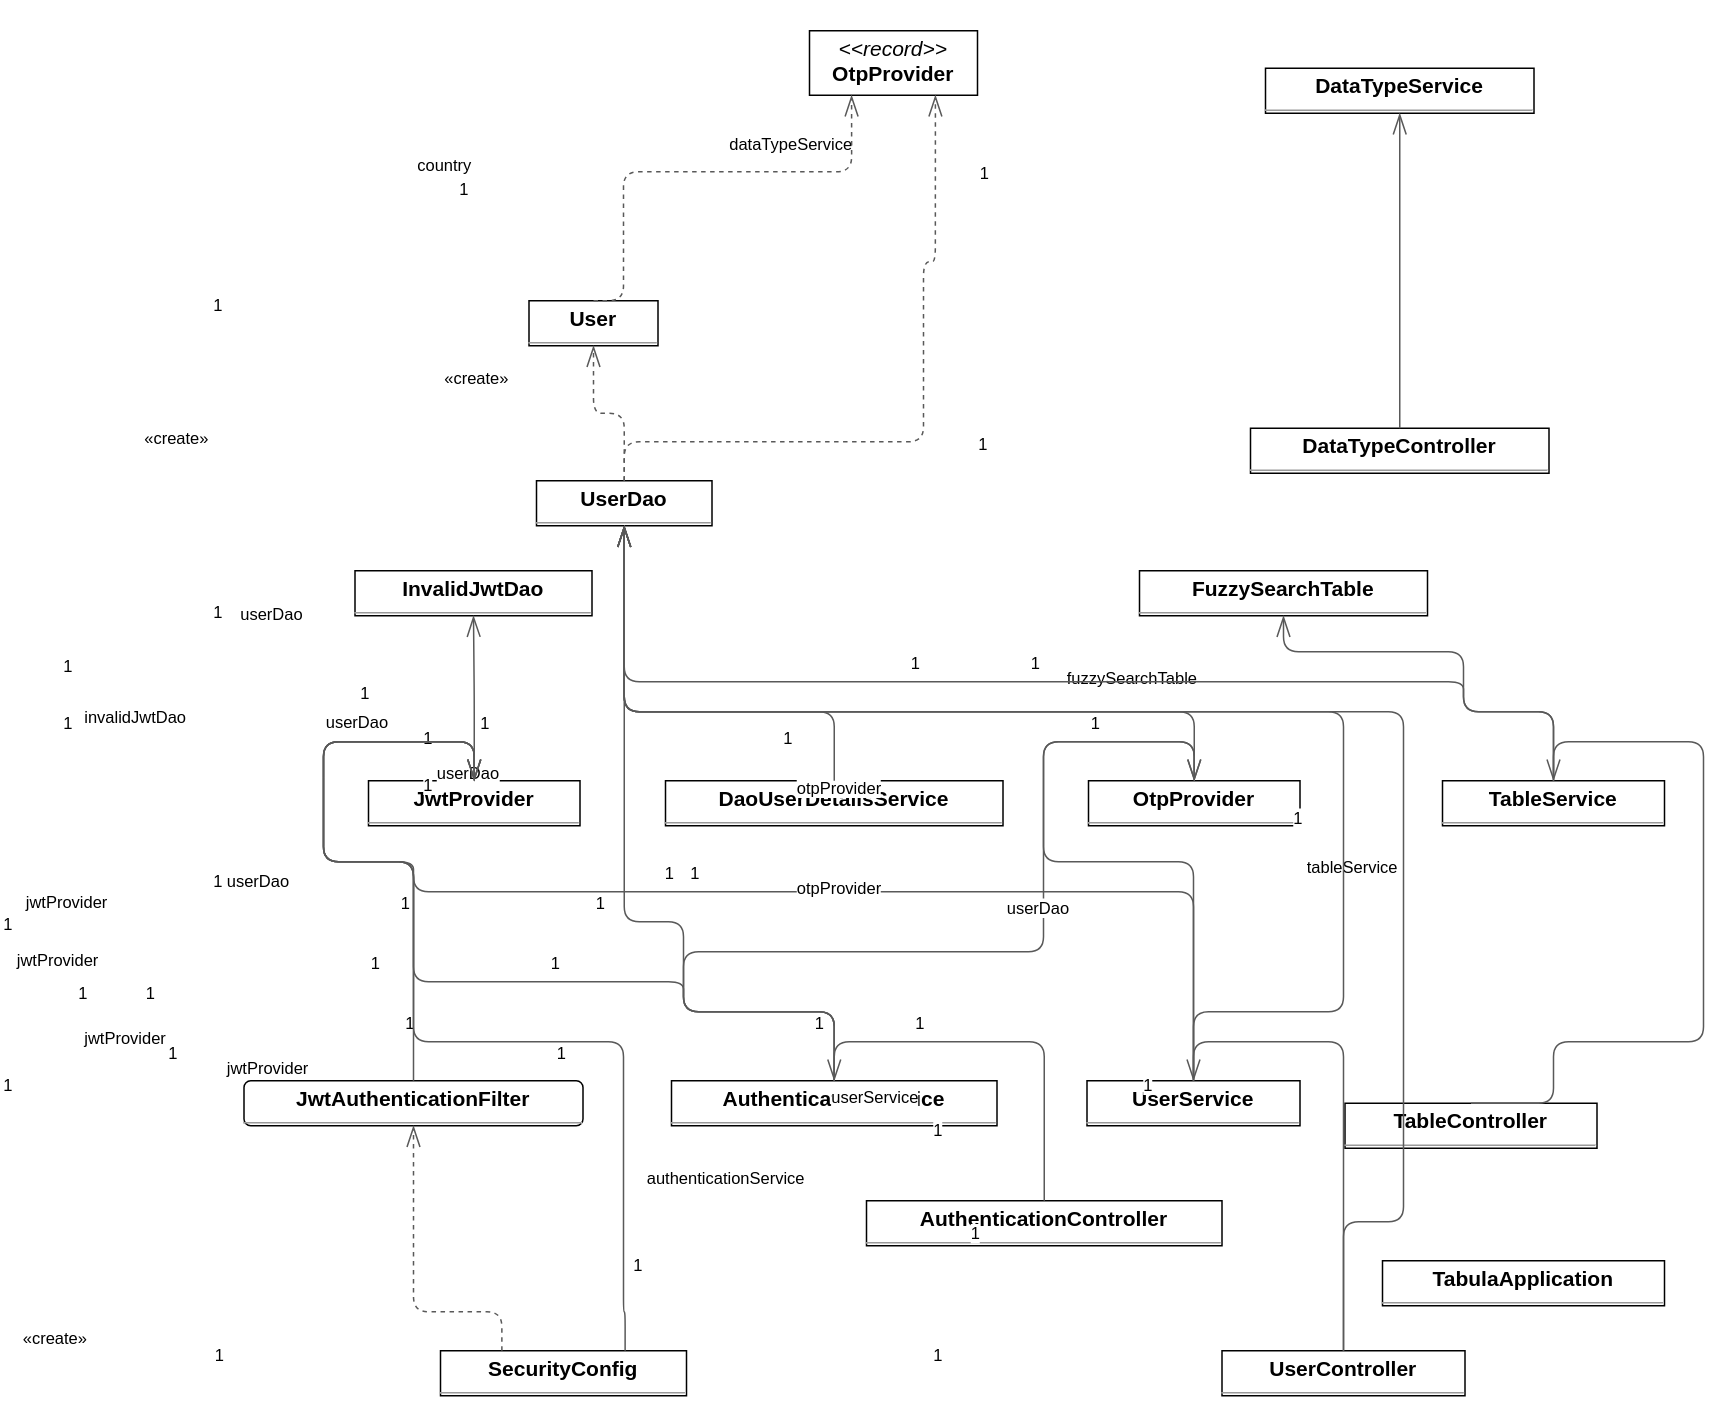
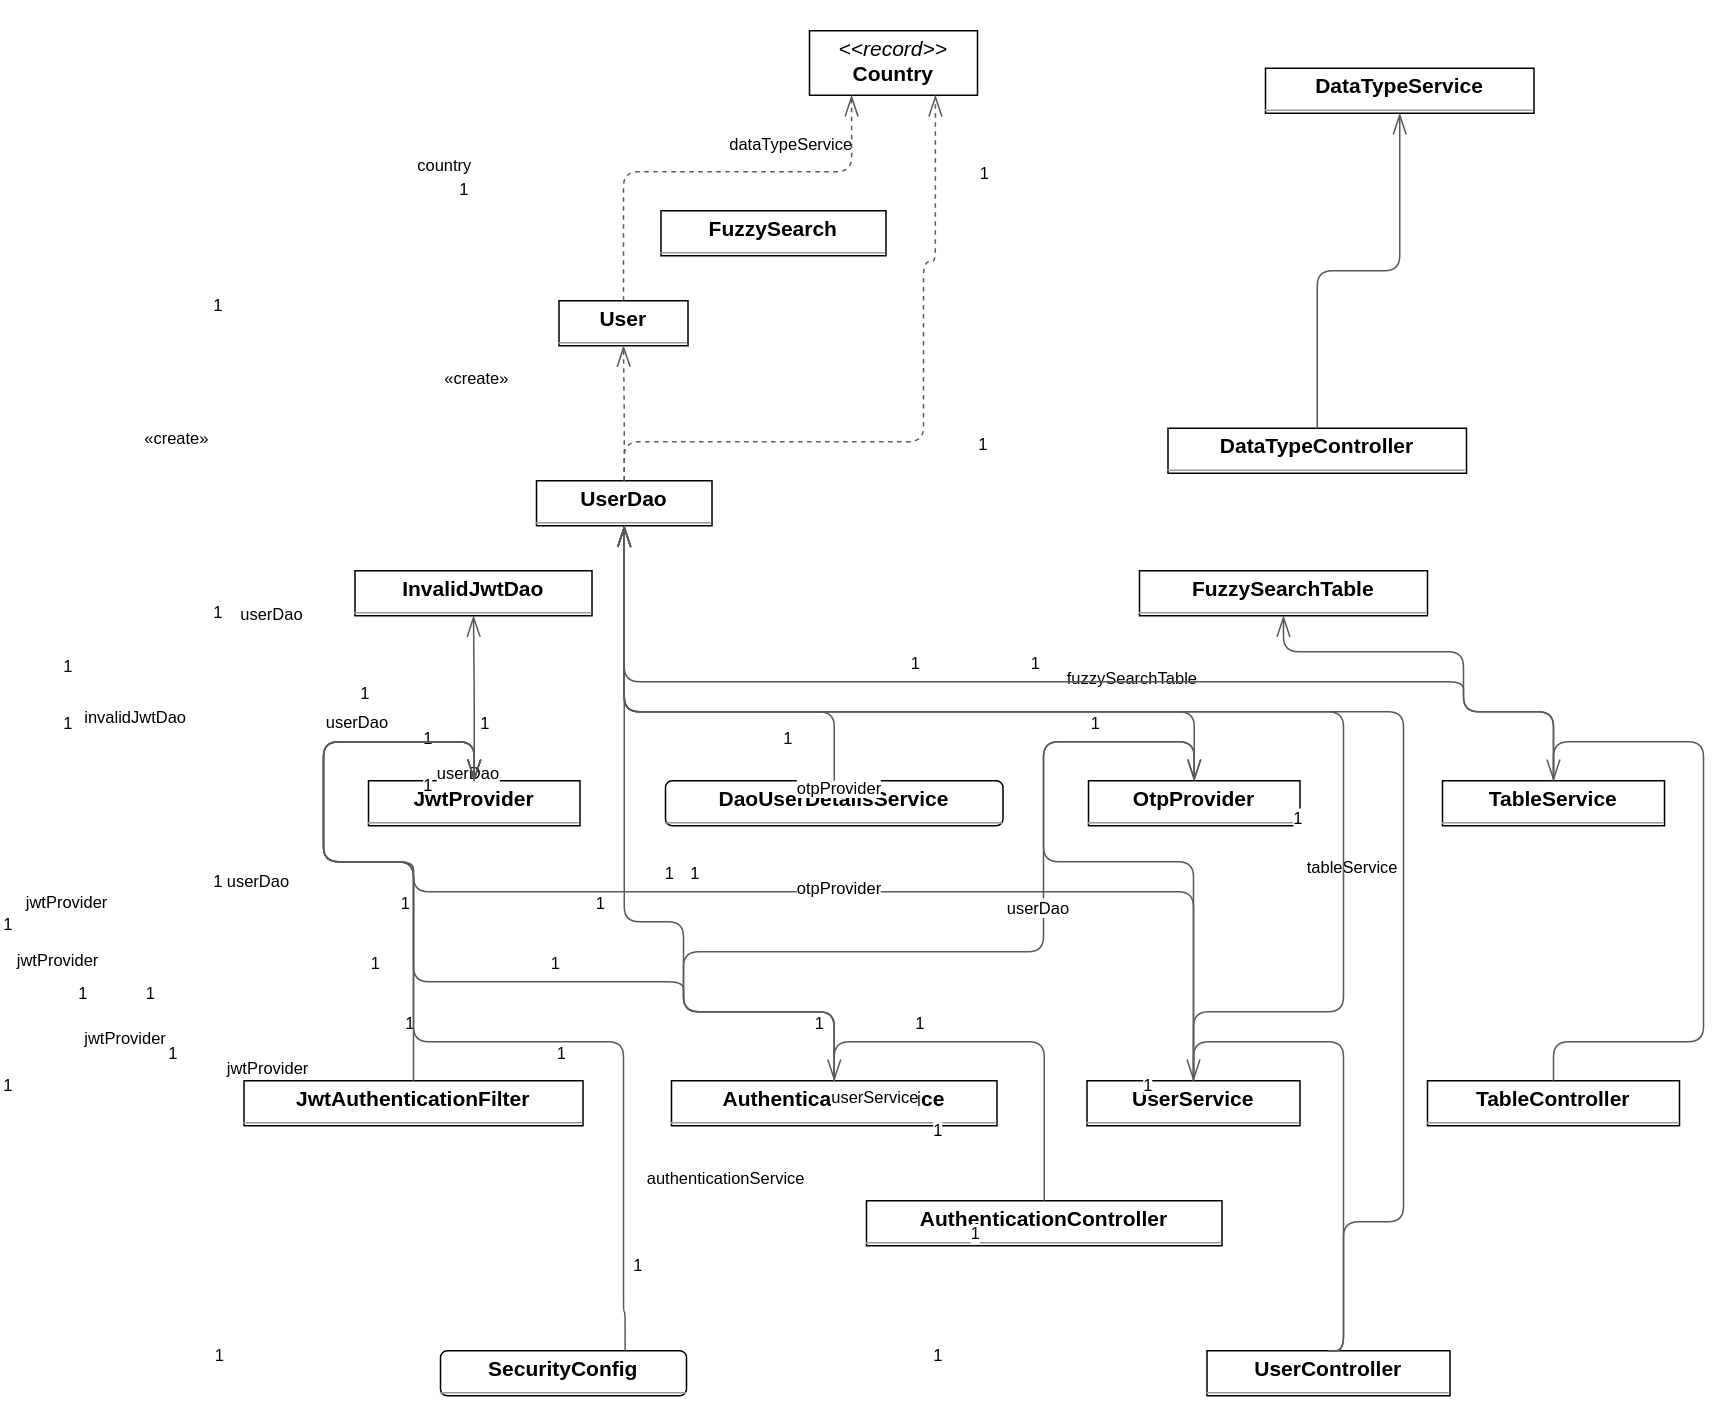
(871, 31) -> (868, 31)
none -> (773, 233)
(593, 323) -> (623, 323)
(1400, 451) -> (1317, 451)
(834, 803) -> (834, 803)
(413, 1103) -> (413, 1103)
(1471, 1126) -> (1553, 1103)
(413, 1275) -> none
(1523, 1283) -> none
(563, 1373) -> (563, 1373)
(1343, 1373) -> (1328, 1373)
